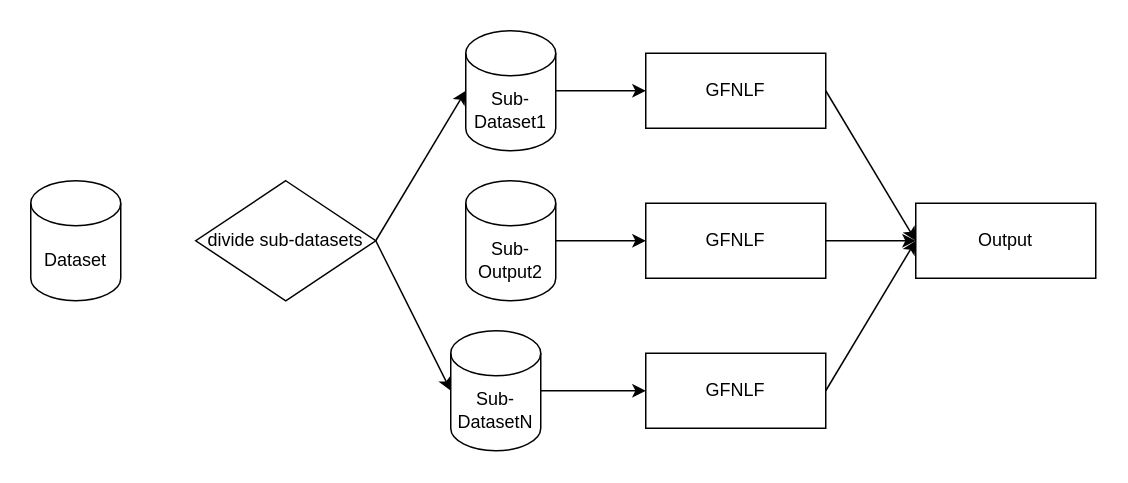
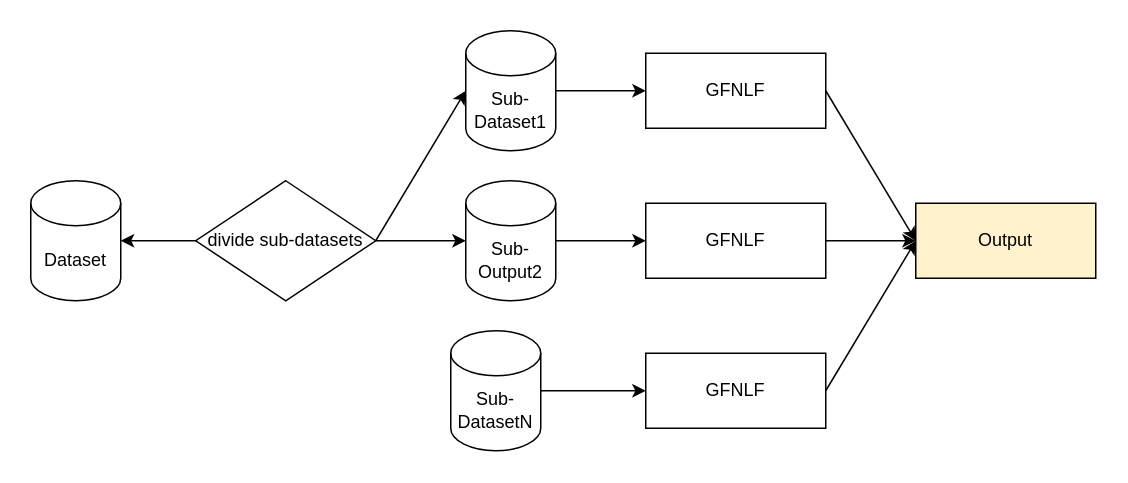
none -> (417, 241)
(1006, 241) -> (1006, 241)
(412, 312) -> (163, 241)
